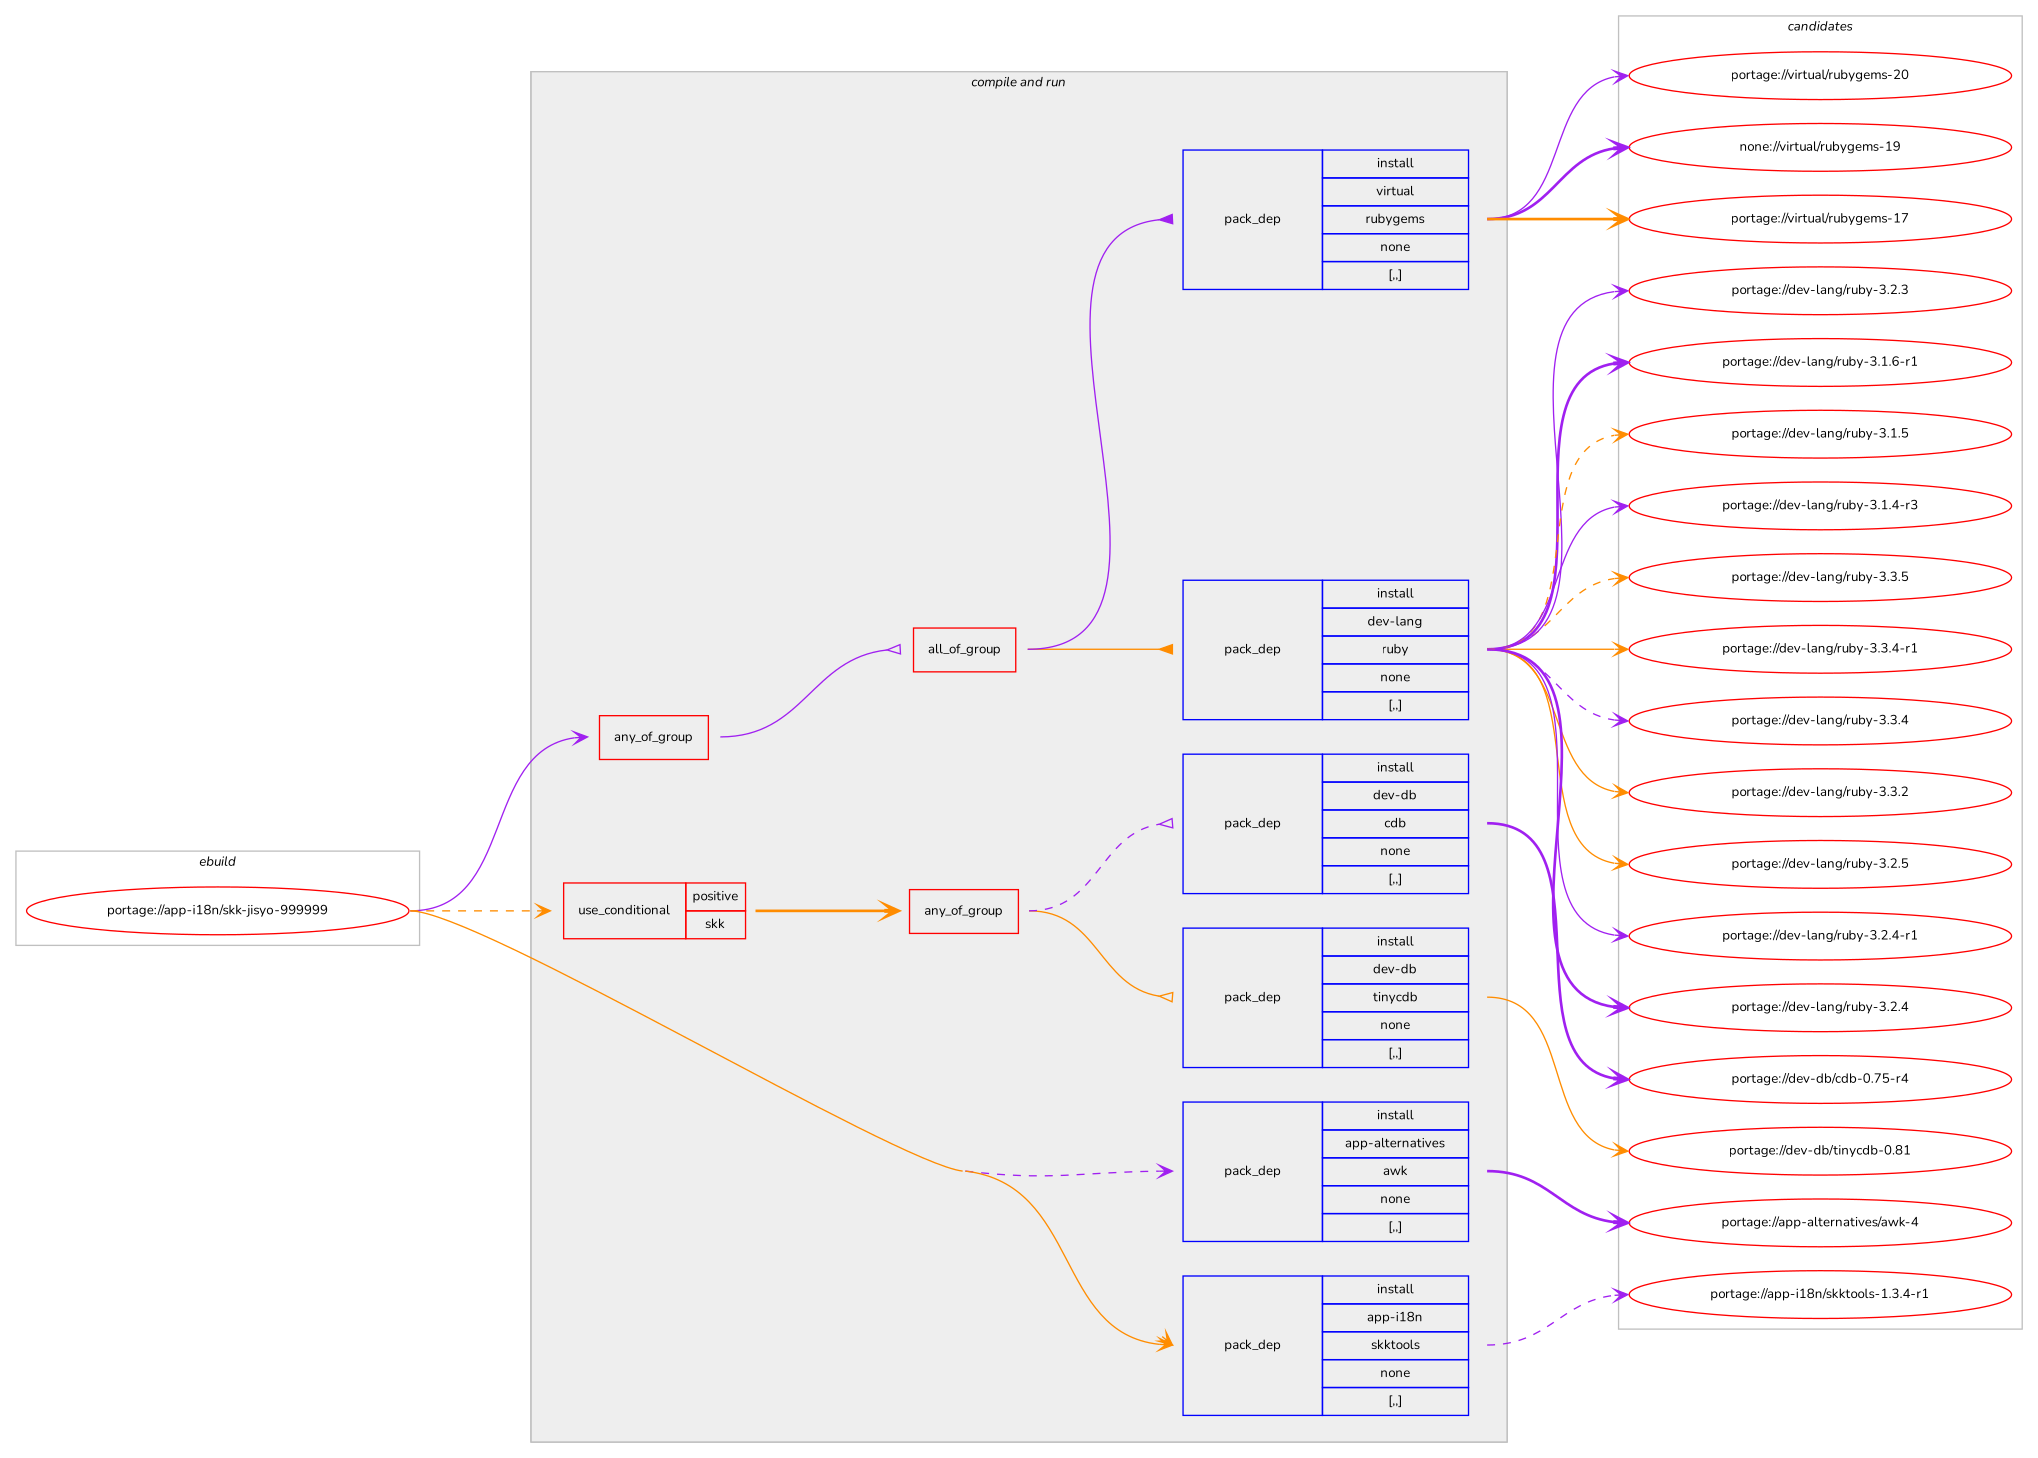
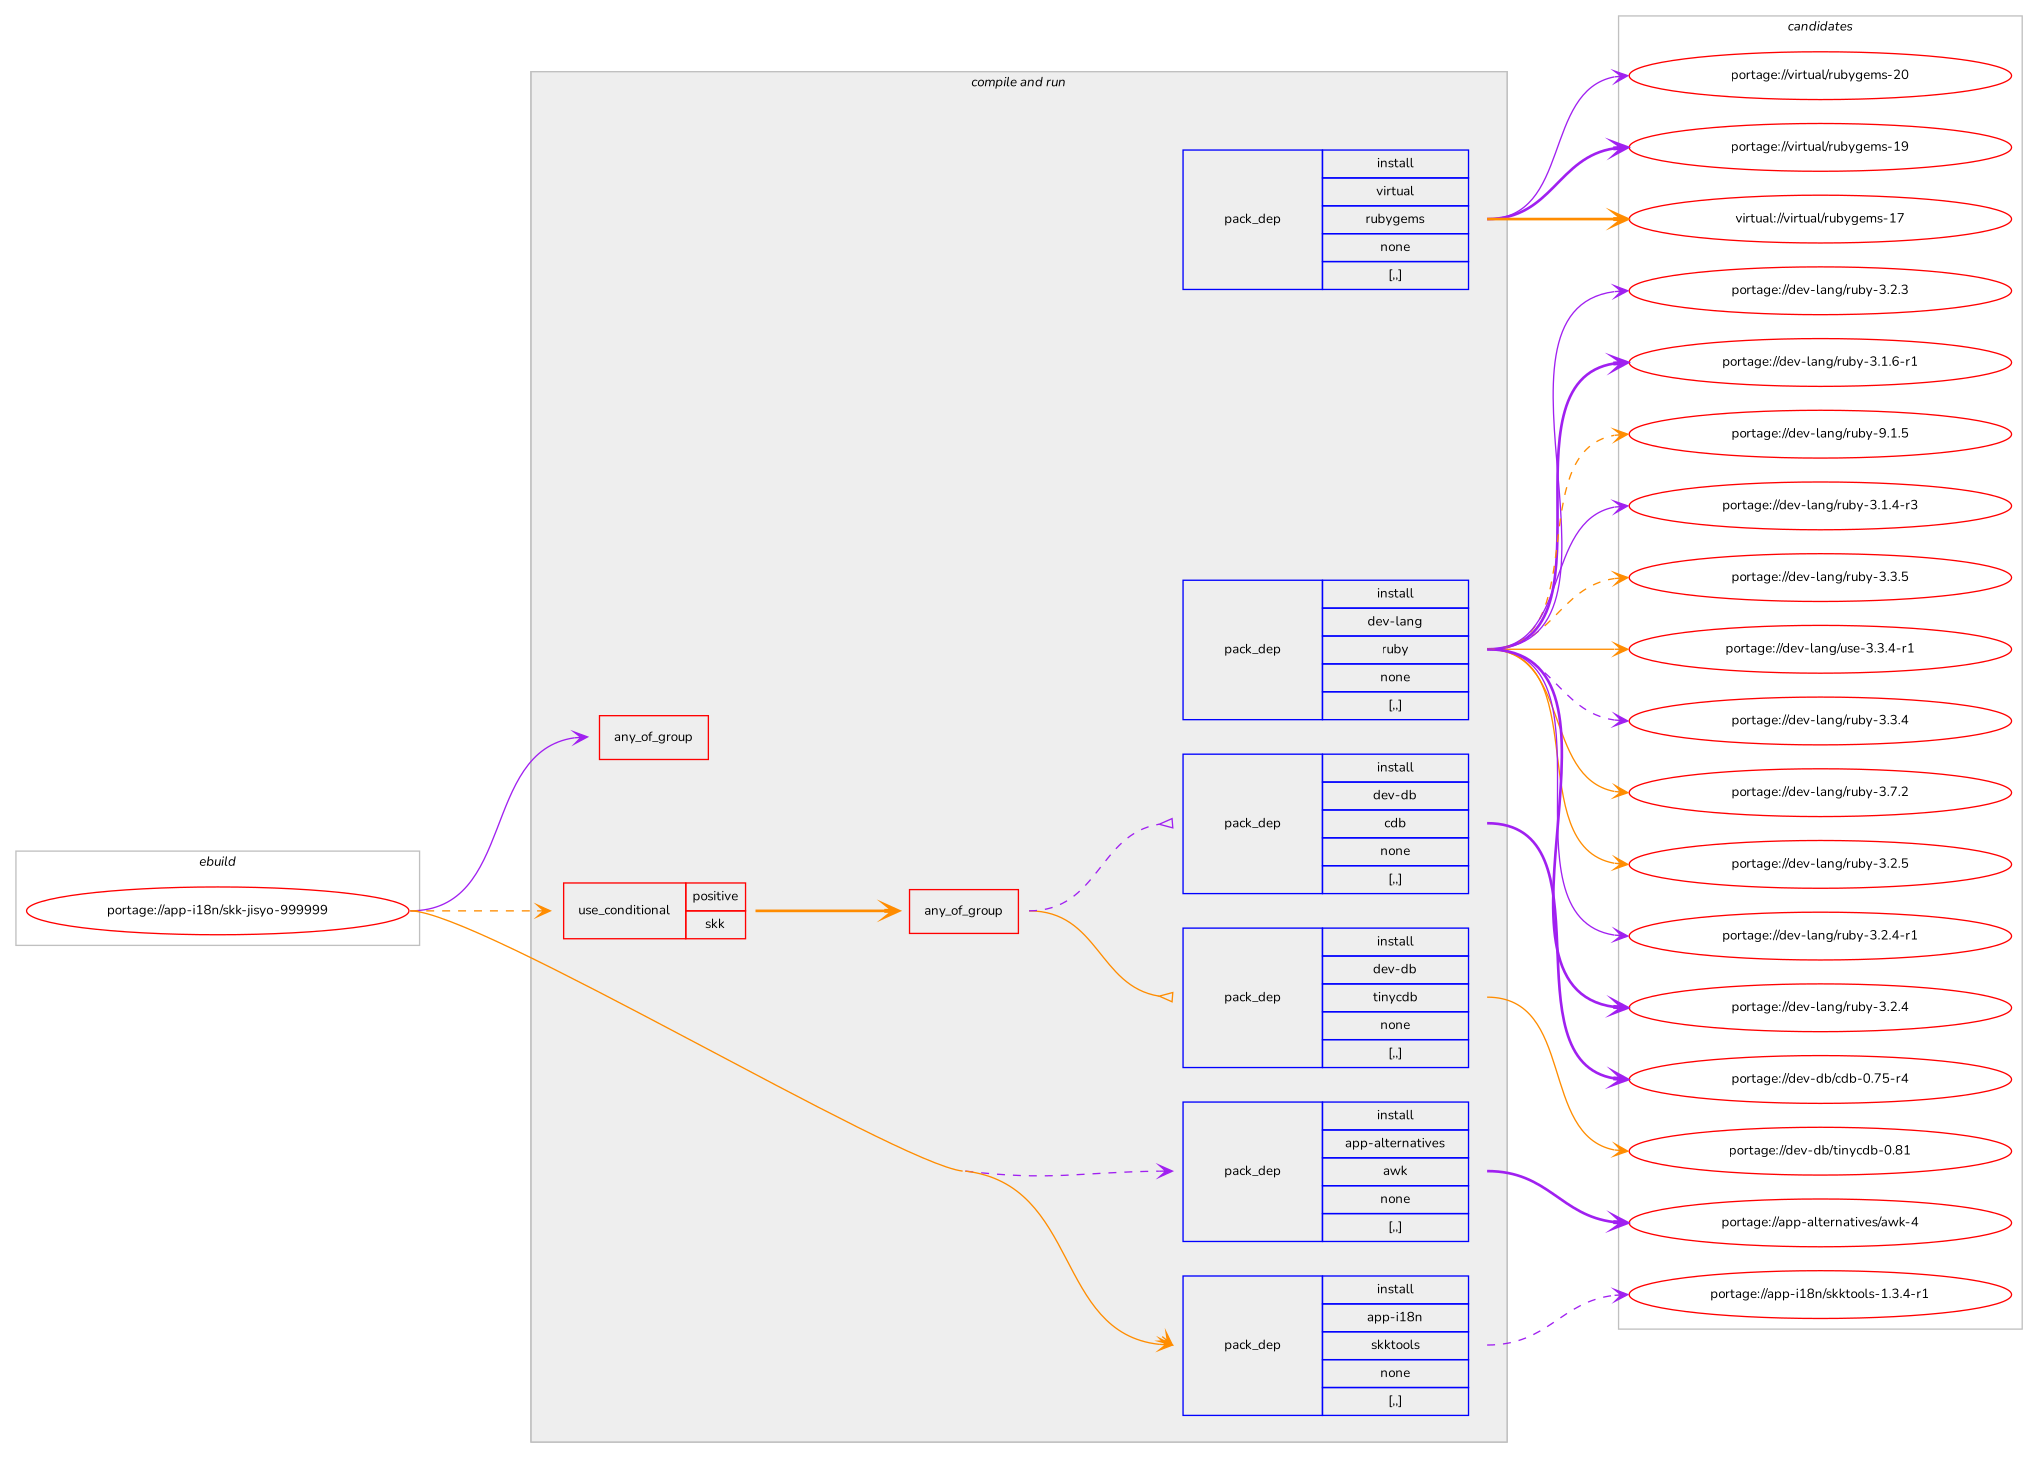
(1820, 147) -> (1820, 147)
(1820, 219) -> (1820, 219)
(1820, 434) -> (1820, 434)
(964, 649) -> none
(1820, 649) -> (1820, 649)
(1820, 793) -> (1820, 793)
